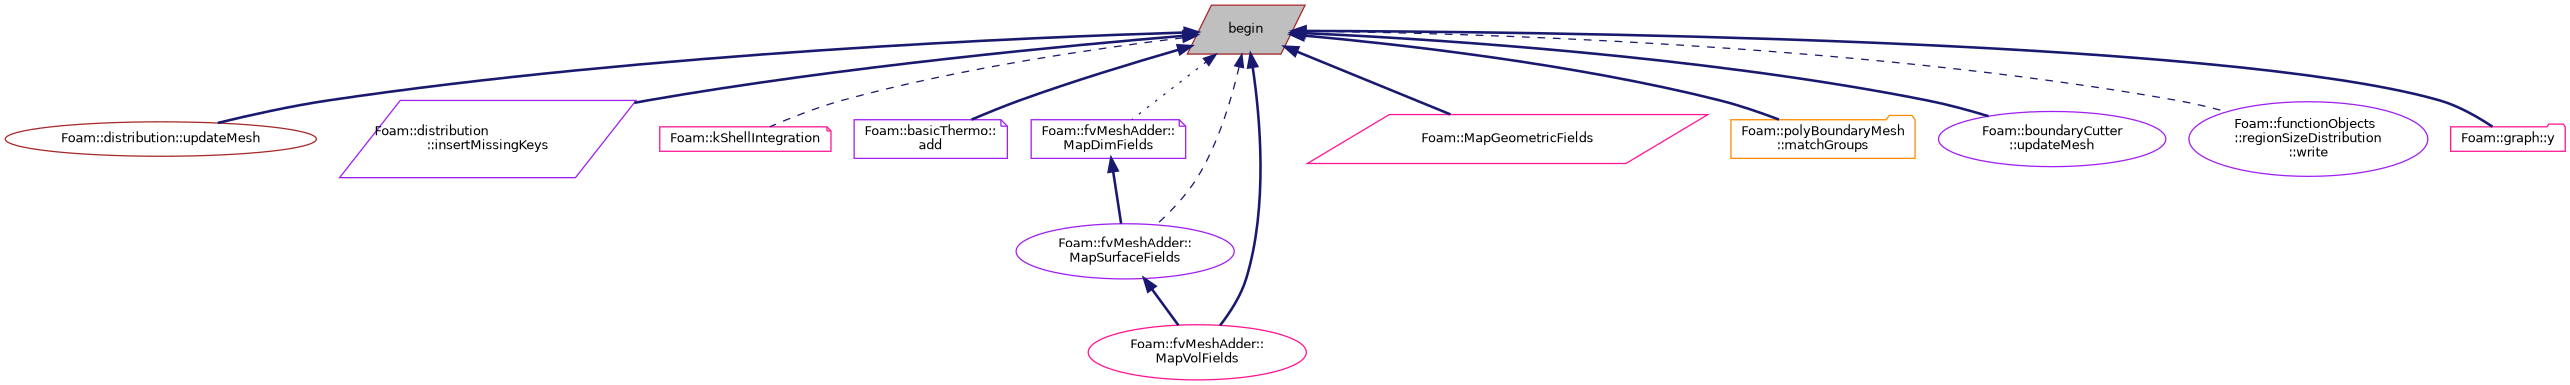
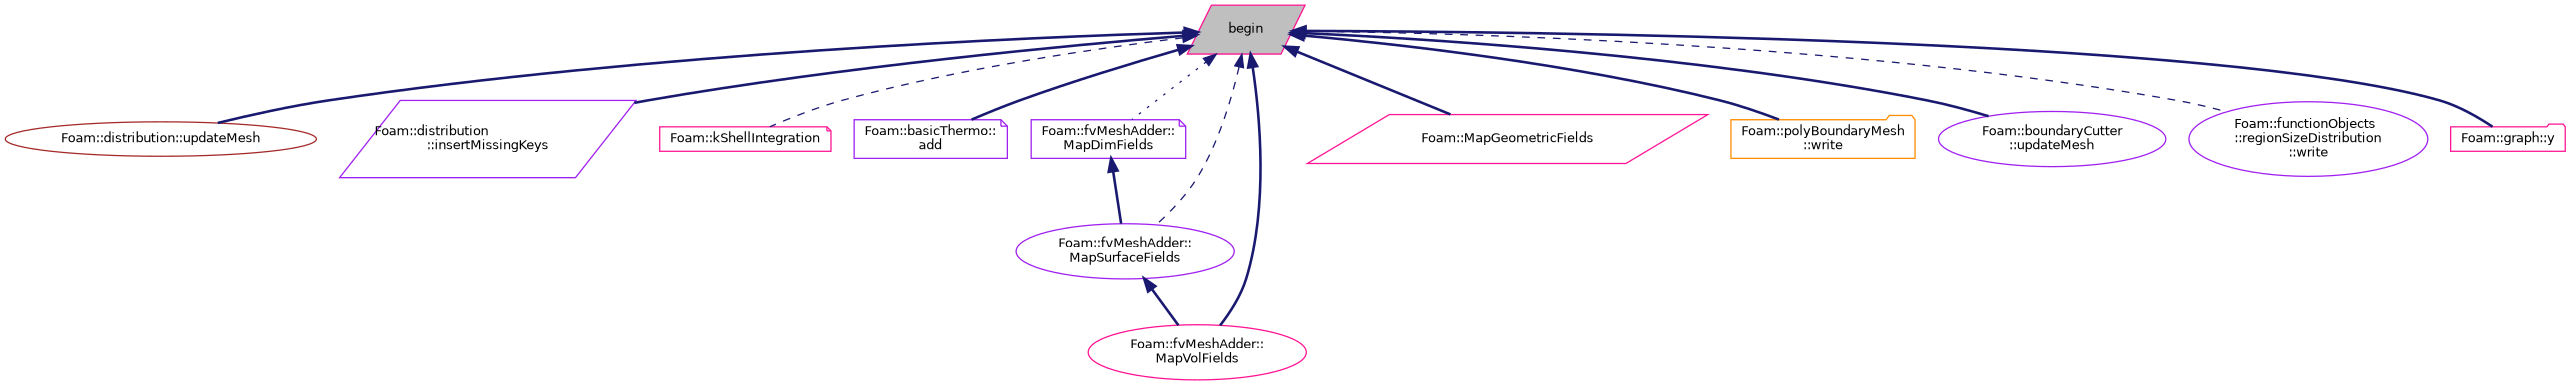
(1246, 30) -> (1246, 30)
(1823, 139) -> (1823, 139)
